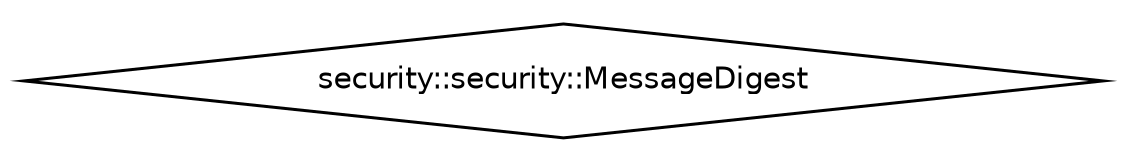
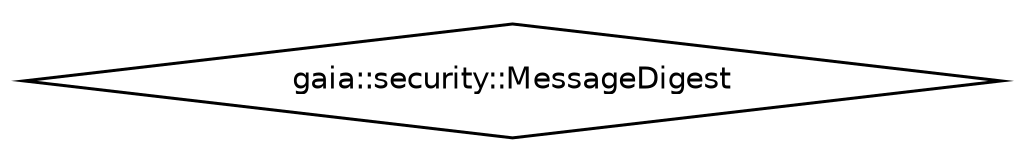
(563, 81) -> (513, 81)
